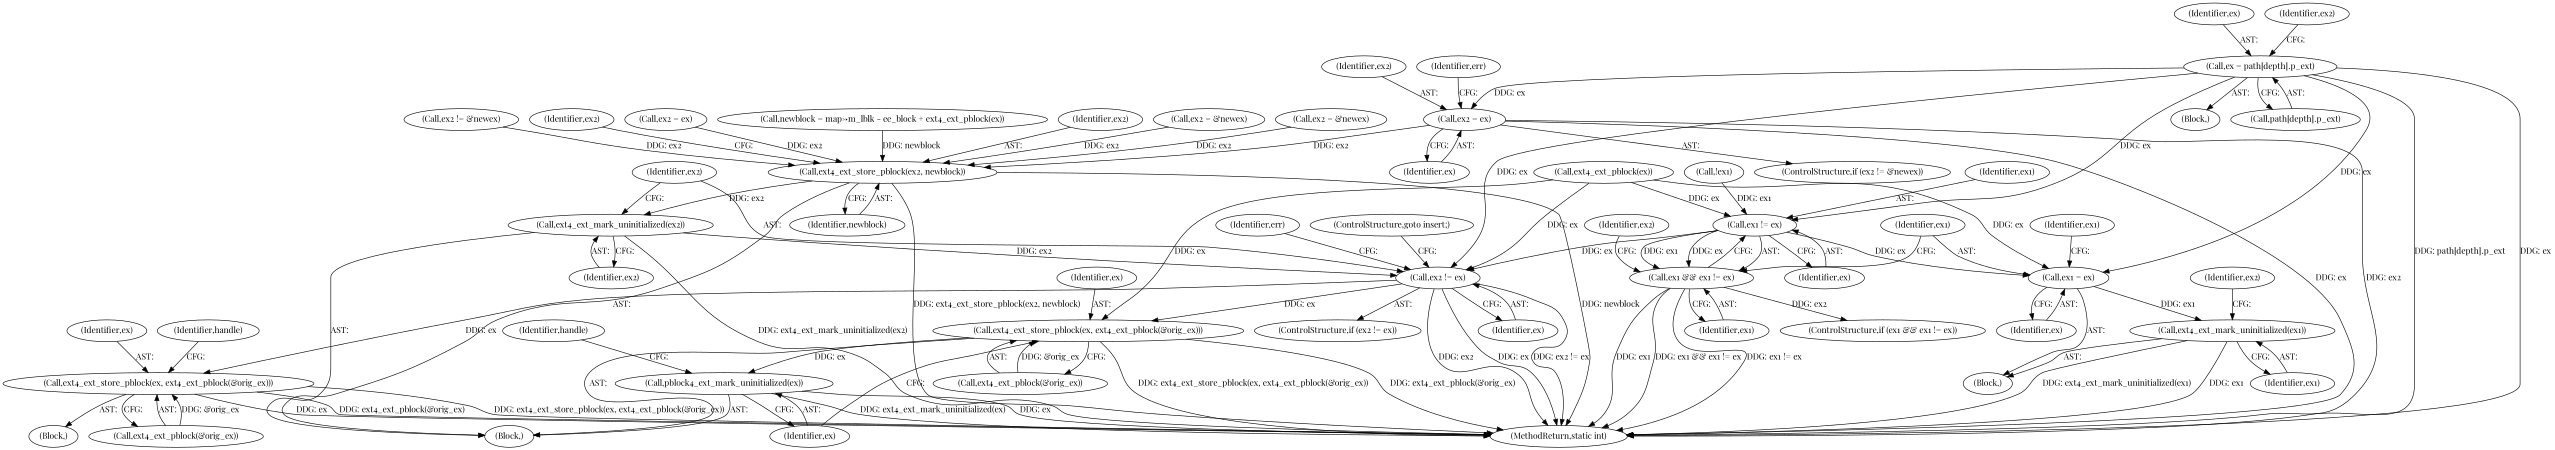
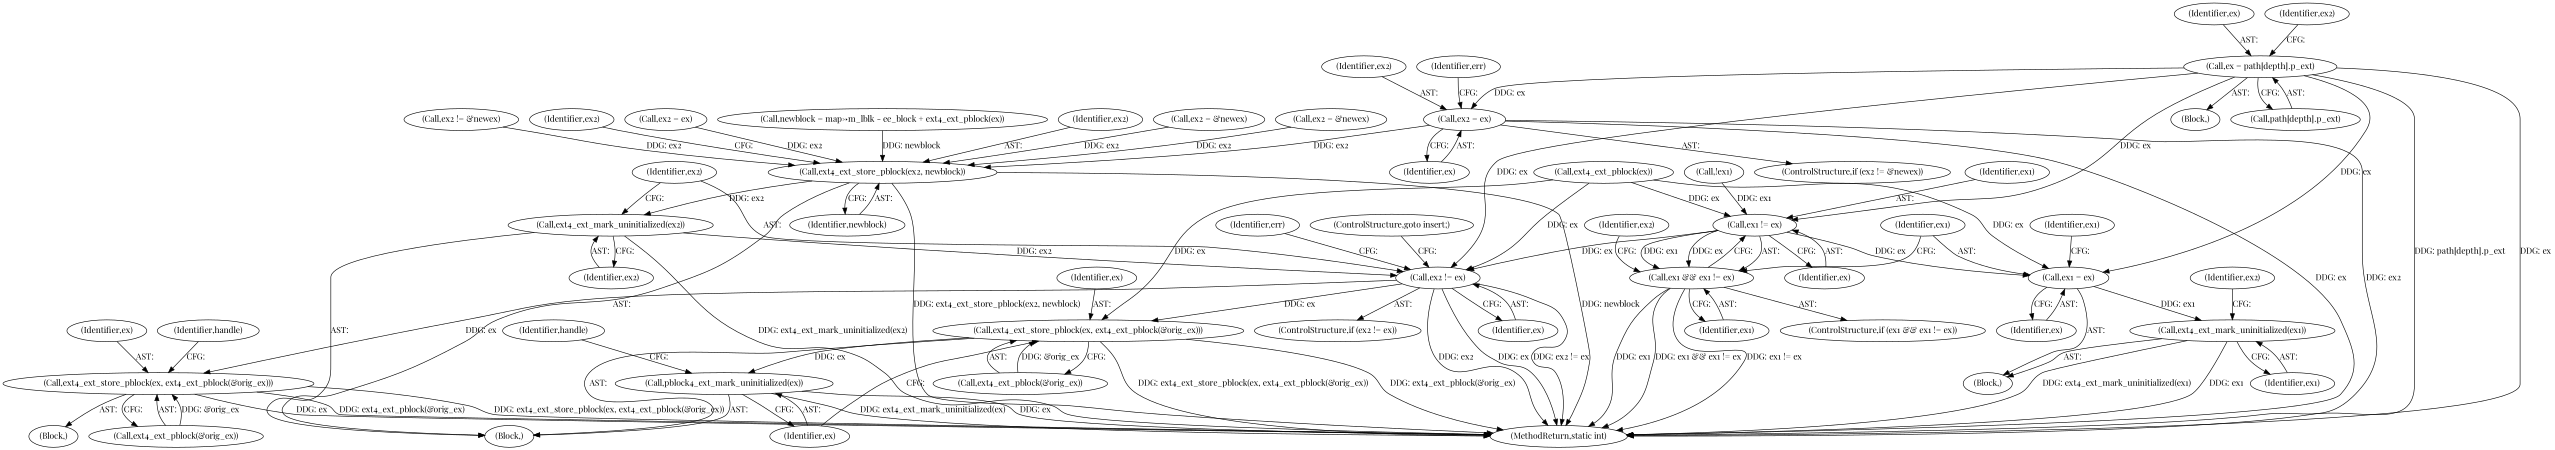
(1809, 304) -> (1809, 304)
